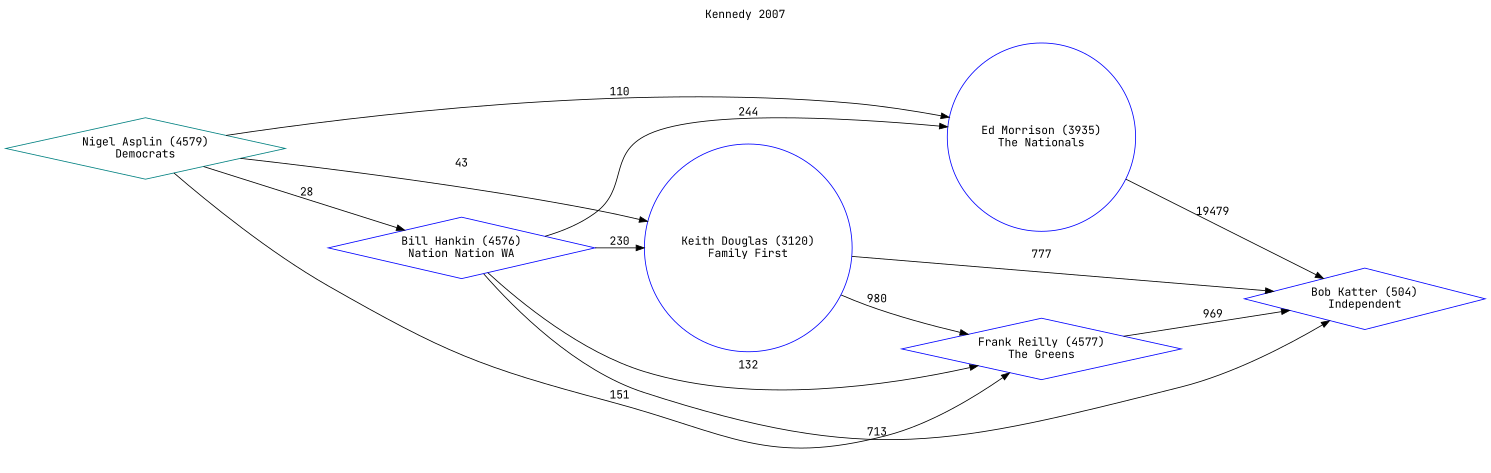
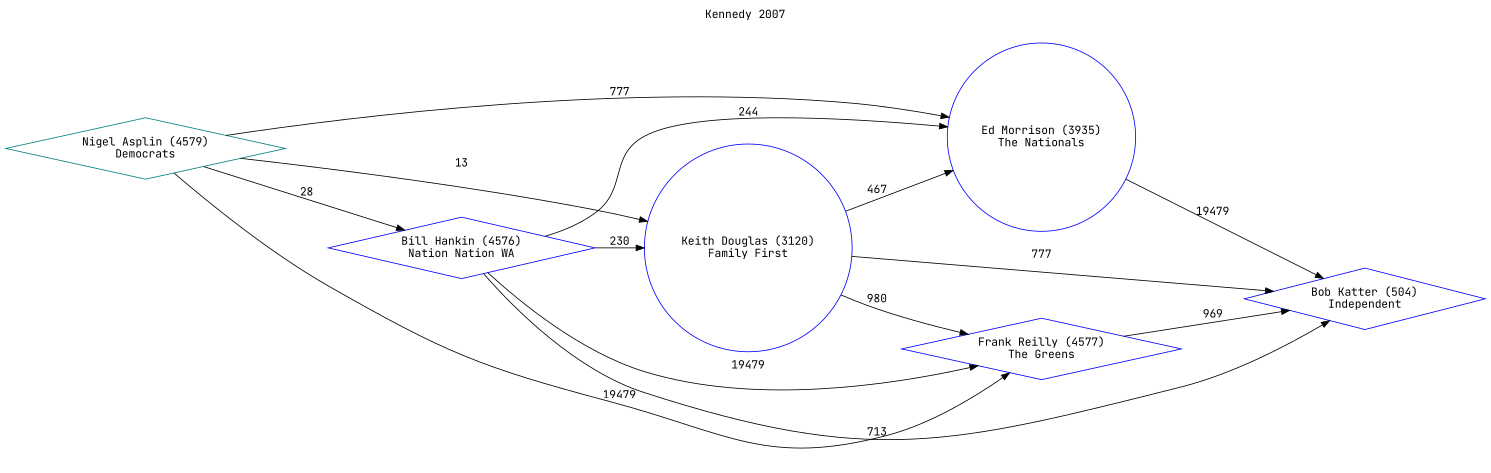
(620, 92) -> (620, 92)
(462, 163) -> (462, 163)
none -> (896, 192)
(748, 366) -> (748, 366)
(620, 395) -> (620, 395)
